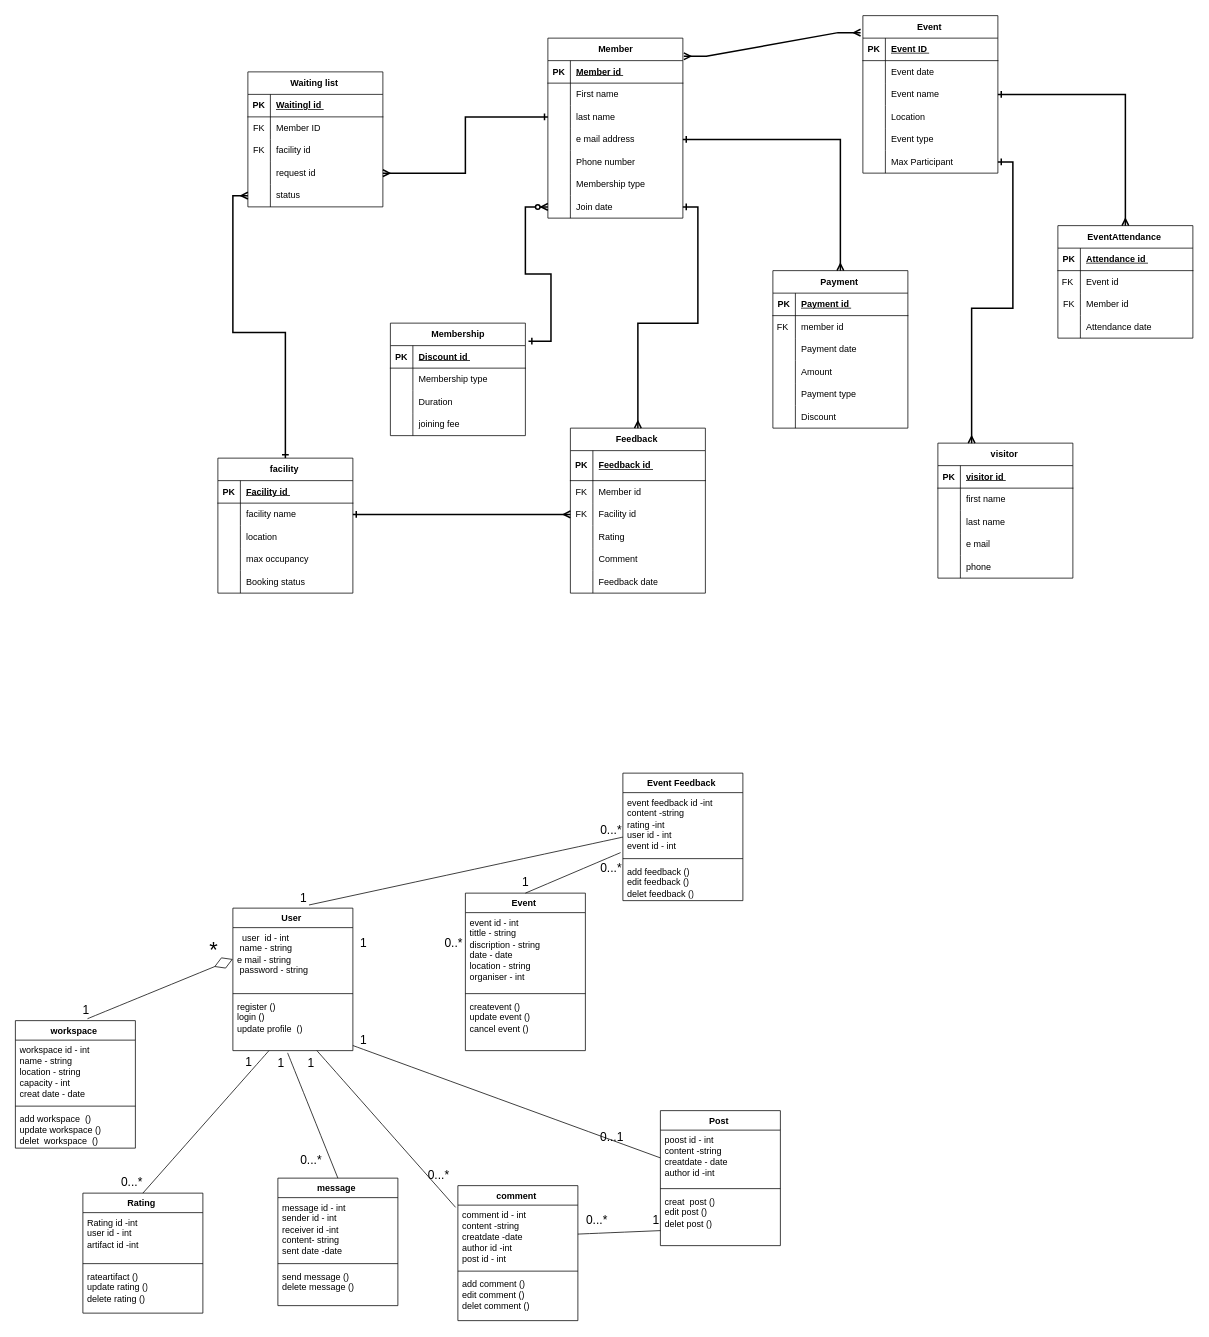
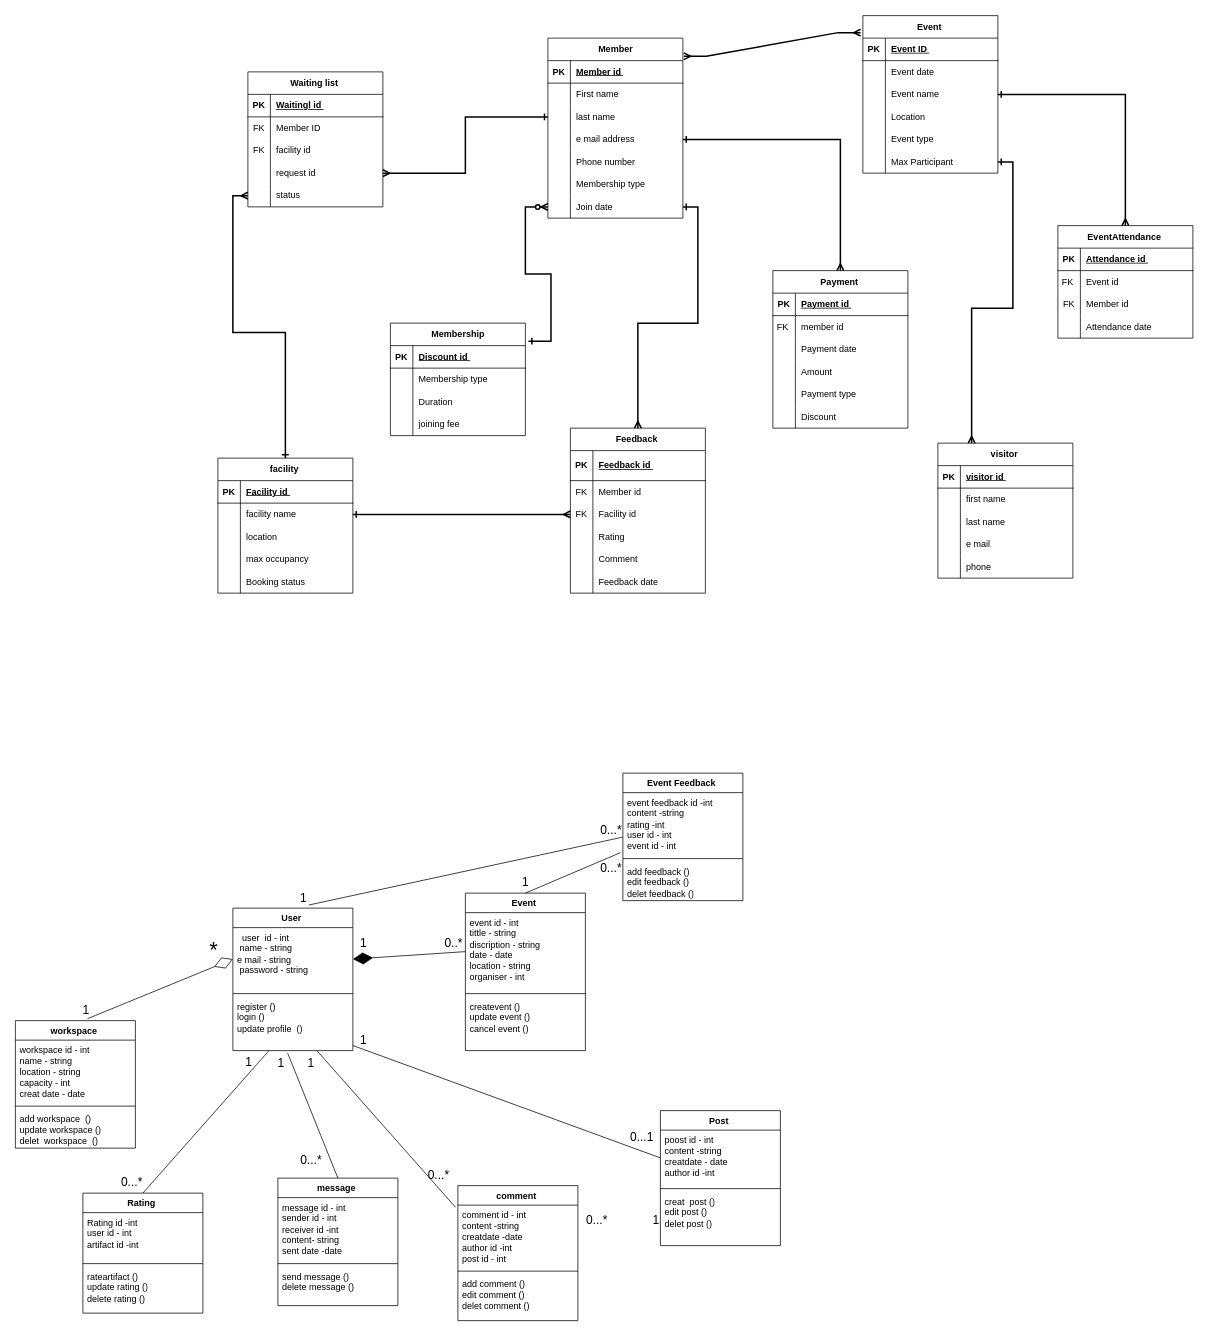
none -> (418, 955)
(612, 1137) -> (642, 1137)
(619, 1232) -> none
